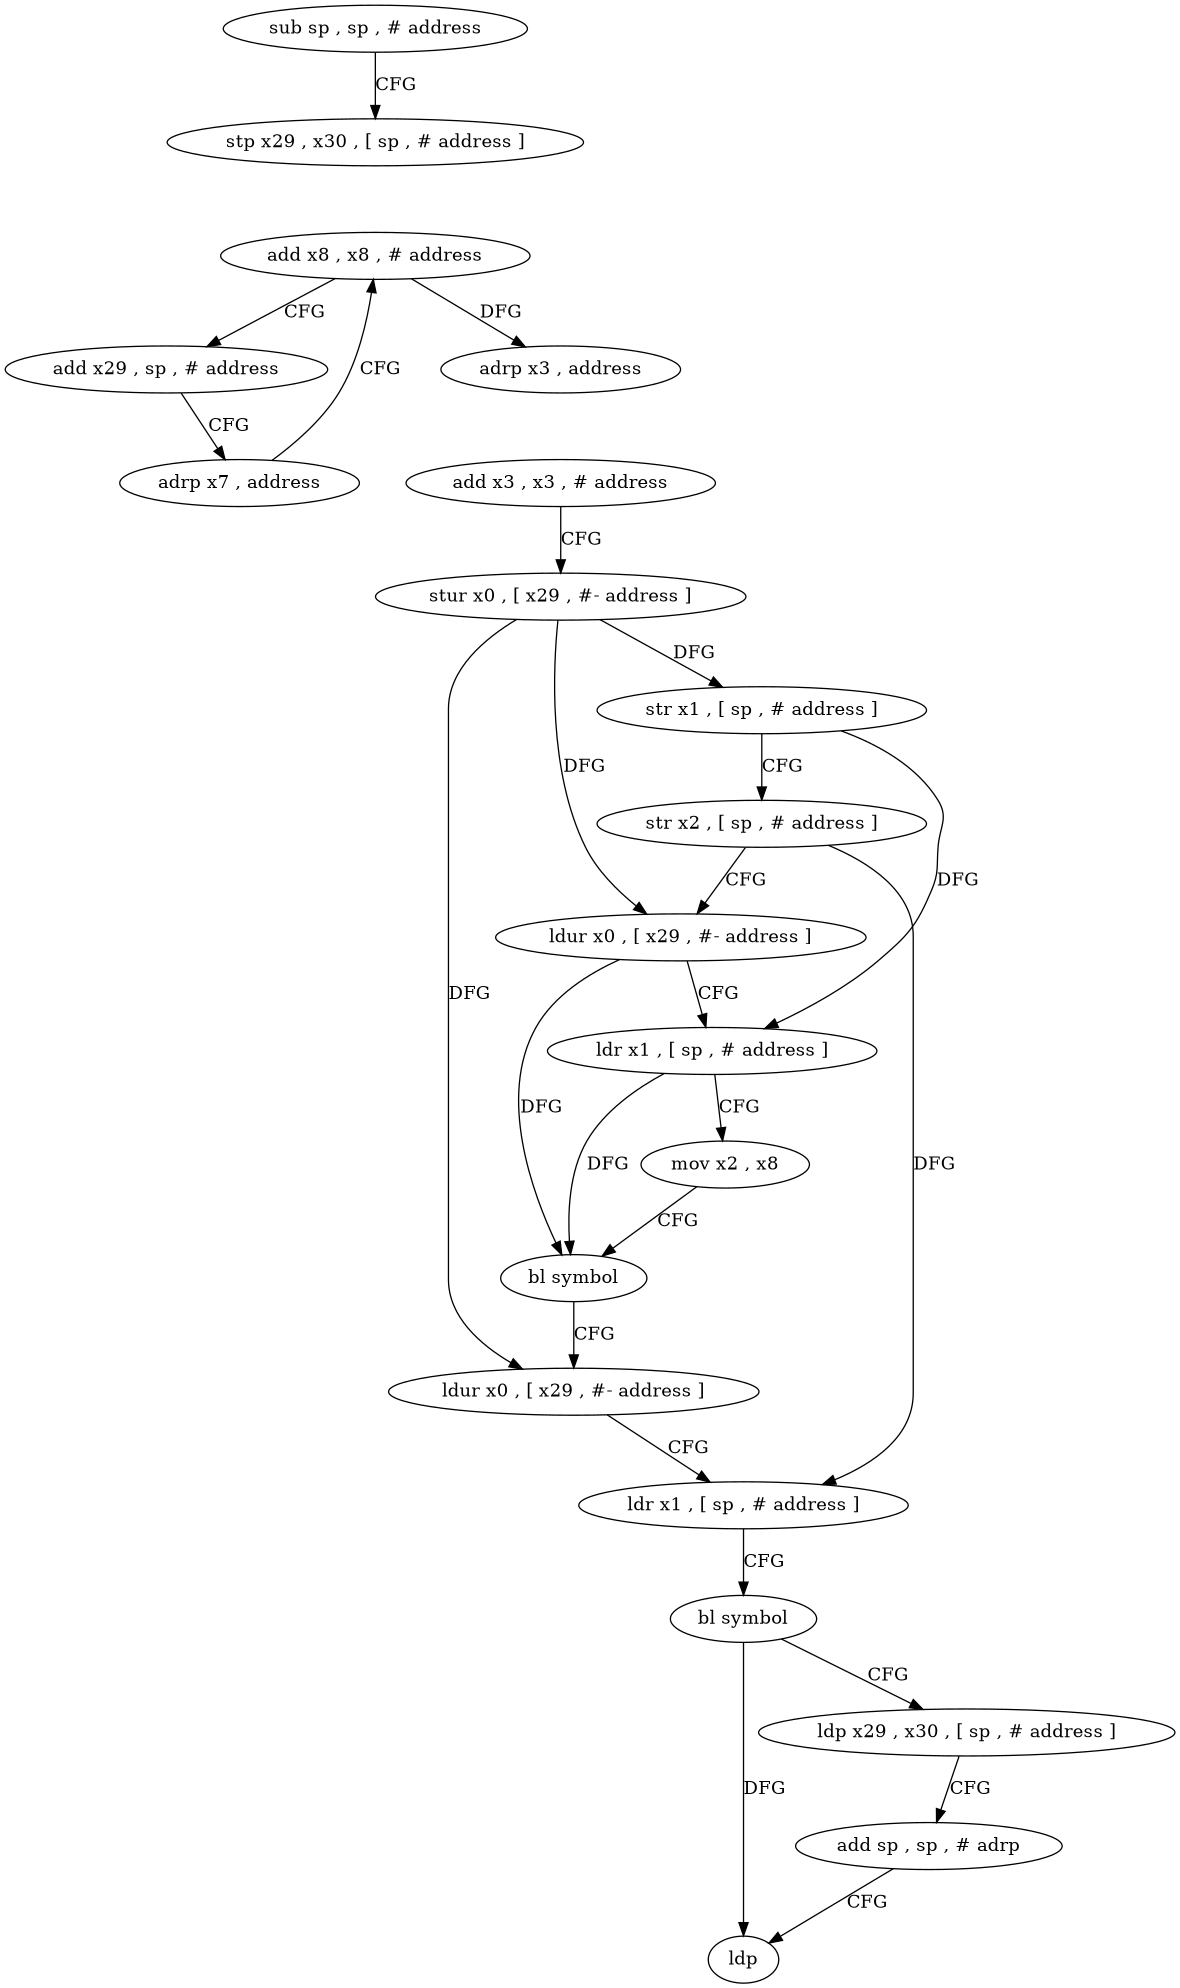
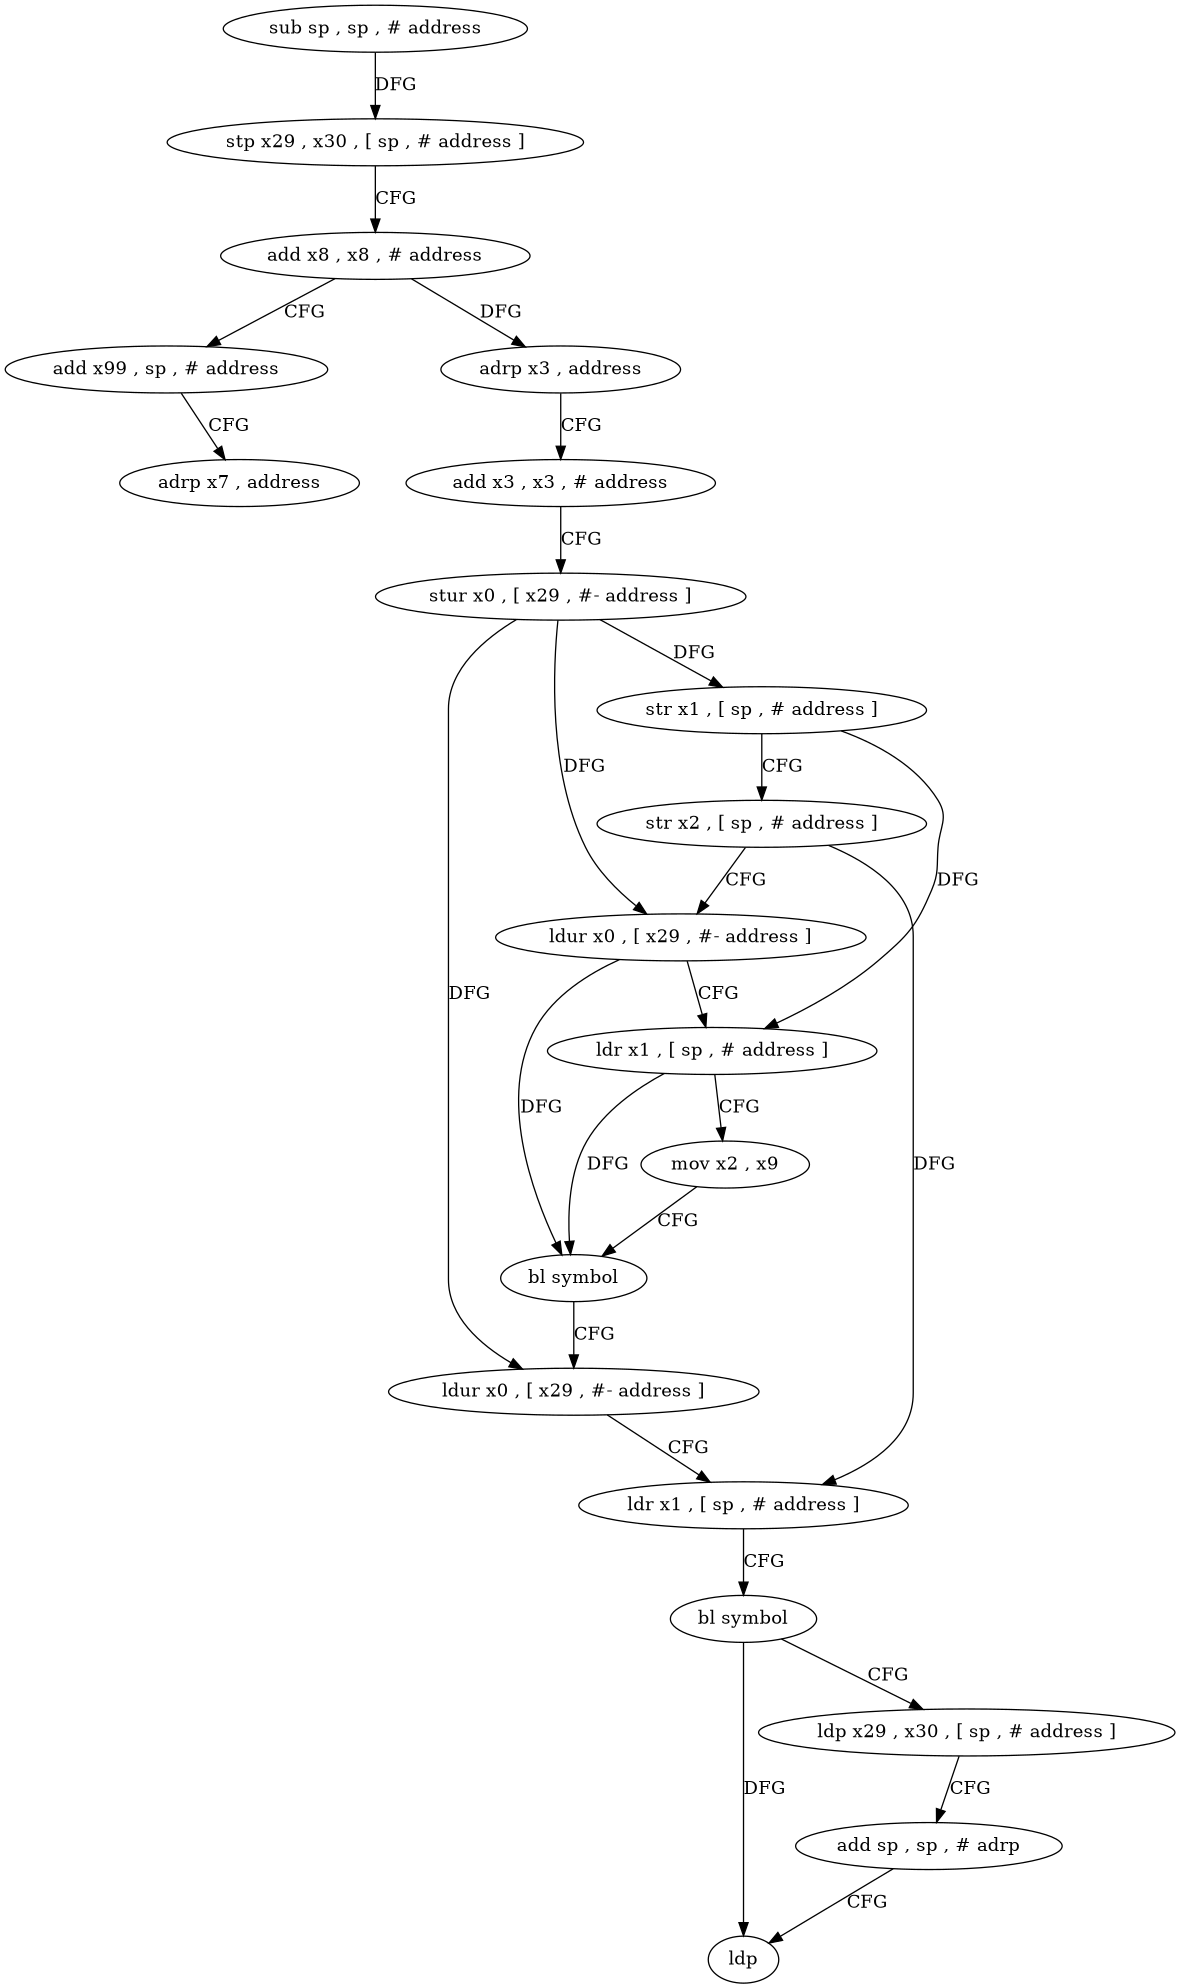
(396, 86) -> (396, 86)
(166, 369) -> (166, 369)
(342, 388) -> (375, 193)
none -> (561, 420)
(725, 1165) -> (725, 1165)
